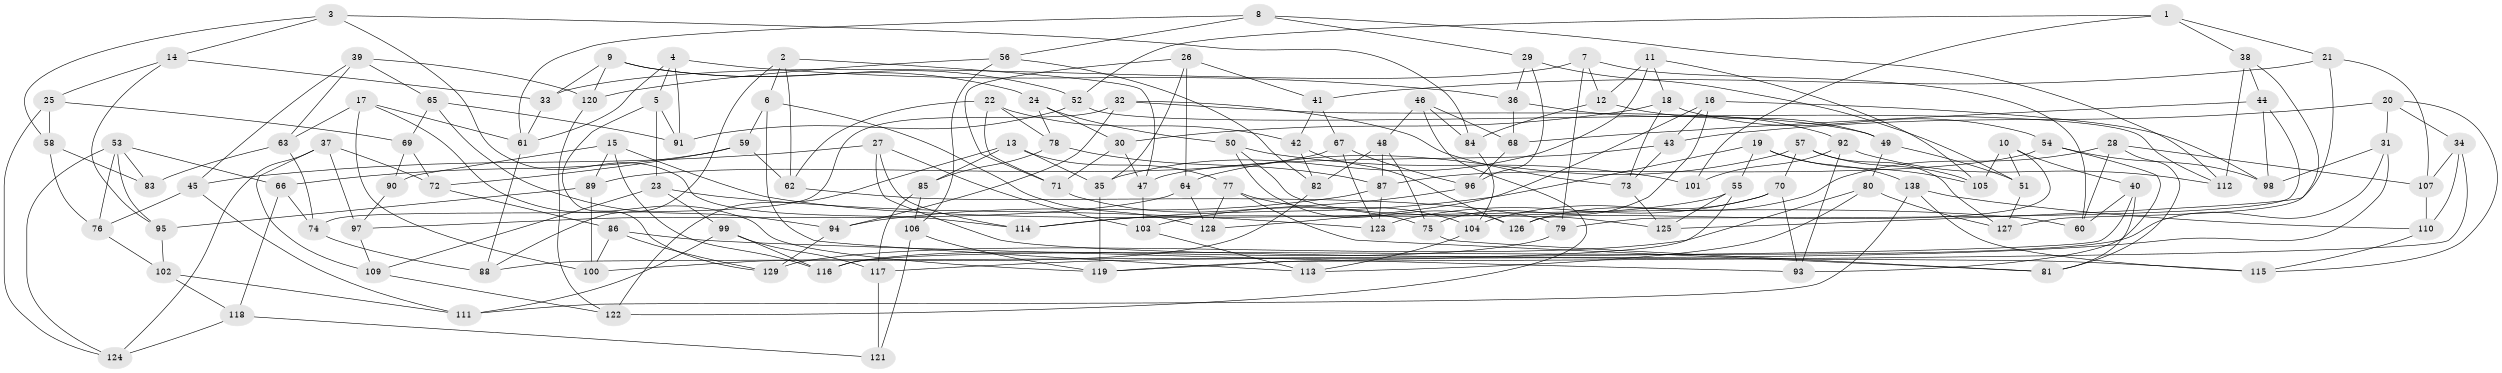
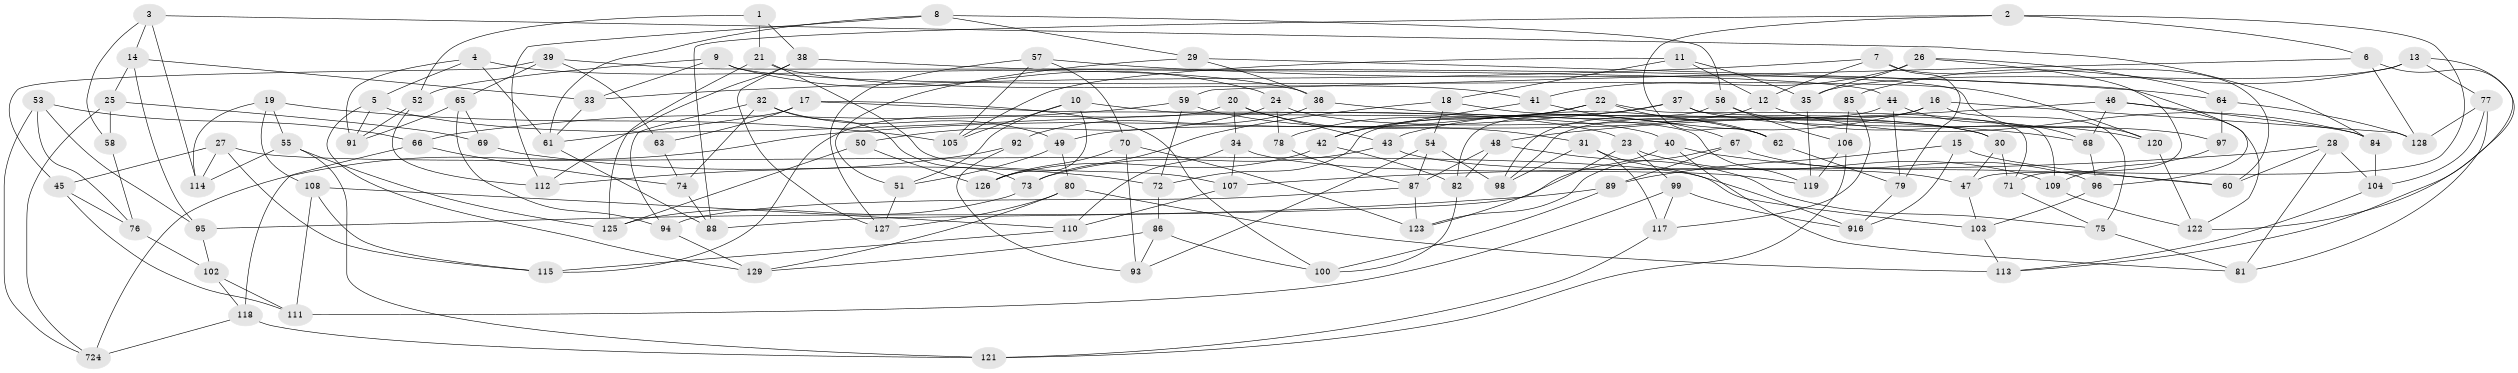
(989, 166) -> none
(150, 186) -> none
(392, 186) -> none
(1693, 186) -> none
(1913, 186) -> (313, 186)
(1434, 258) -> (581, 334)
(825, 272) -> (1856, 229)
(115, 358) -> (94, 358)
